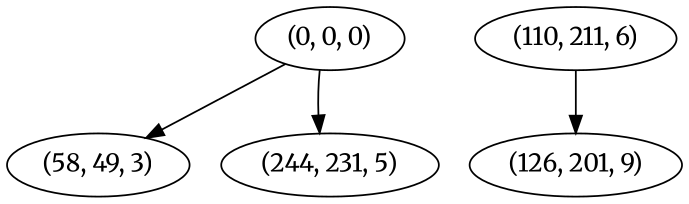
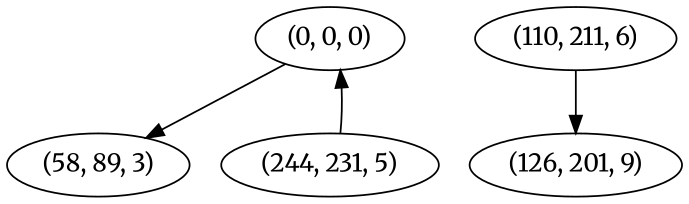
(318, 93) -> (342, 110)
(98, 165) -> (98, 165)
